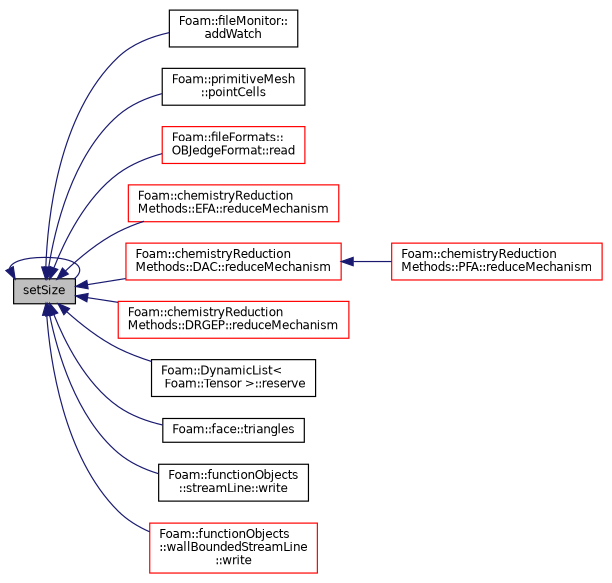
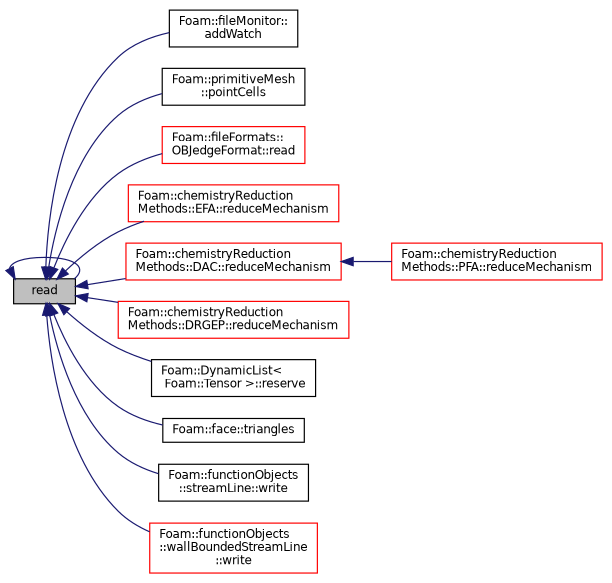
(45, 291) -> (45, 291)
